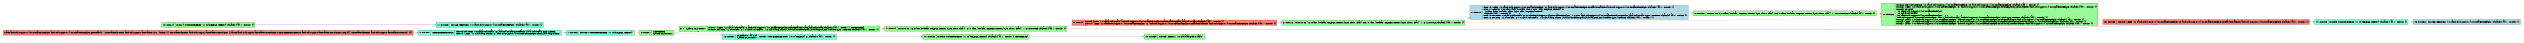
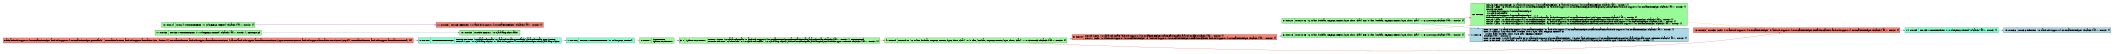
(1690, 13) -> (1444, 26)
(490, 25) -> (490, 25)
(779, 37) -> none
